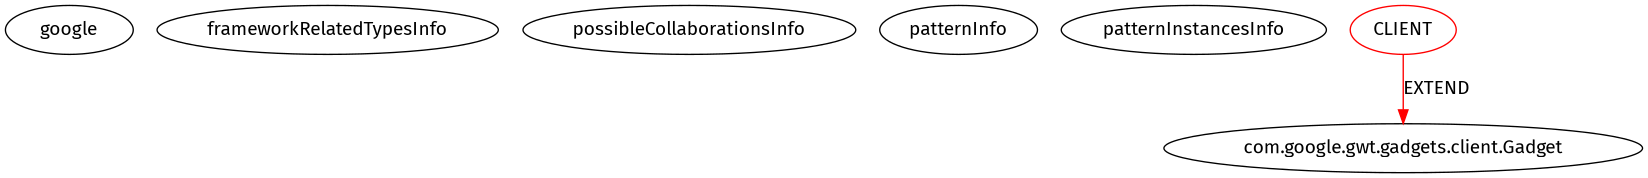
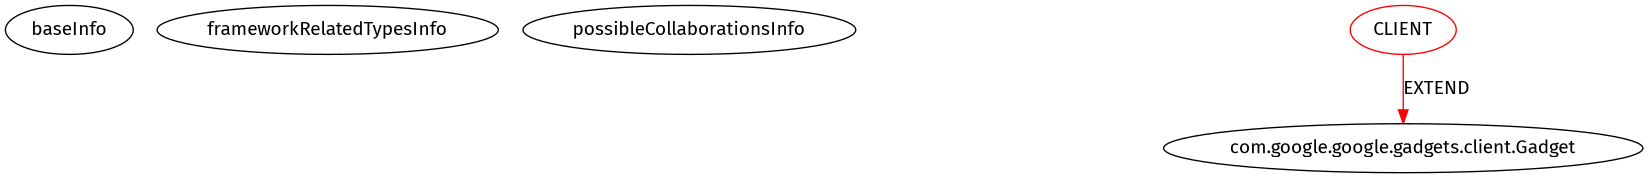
(69, 30) -> (69, 30)
(959, 30) -> none
(1194, 30) -> none
(1403, 148) -> (1403, 148)
